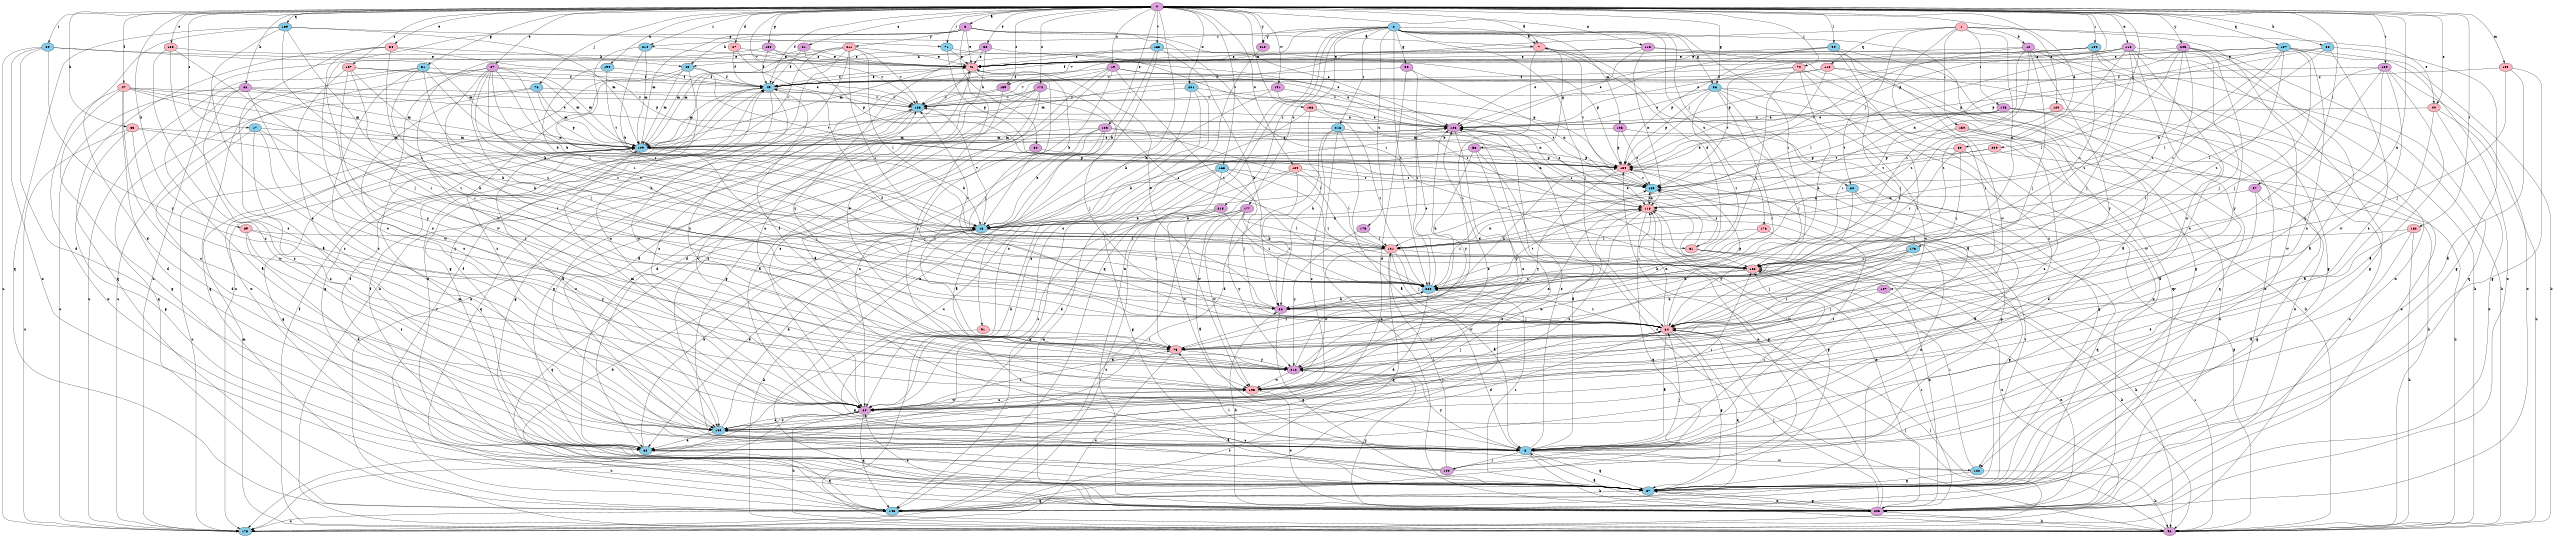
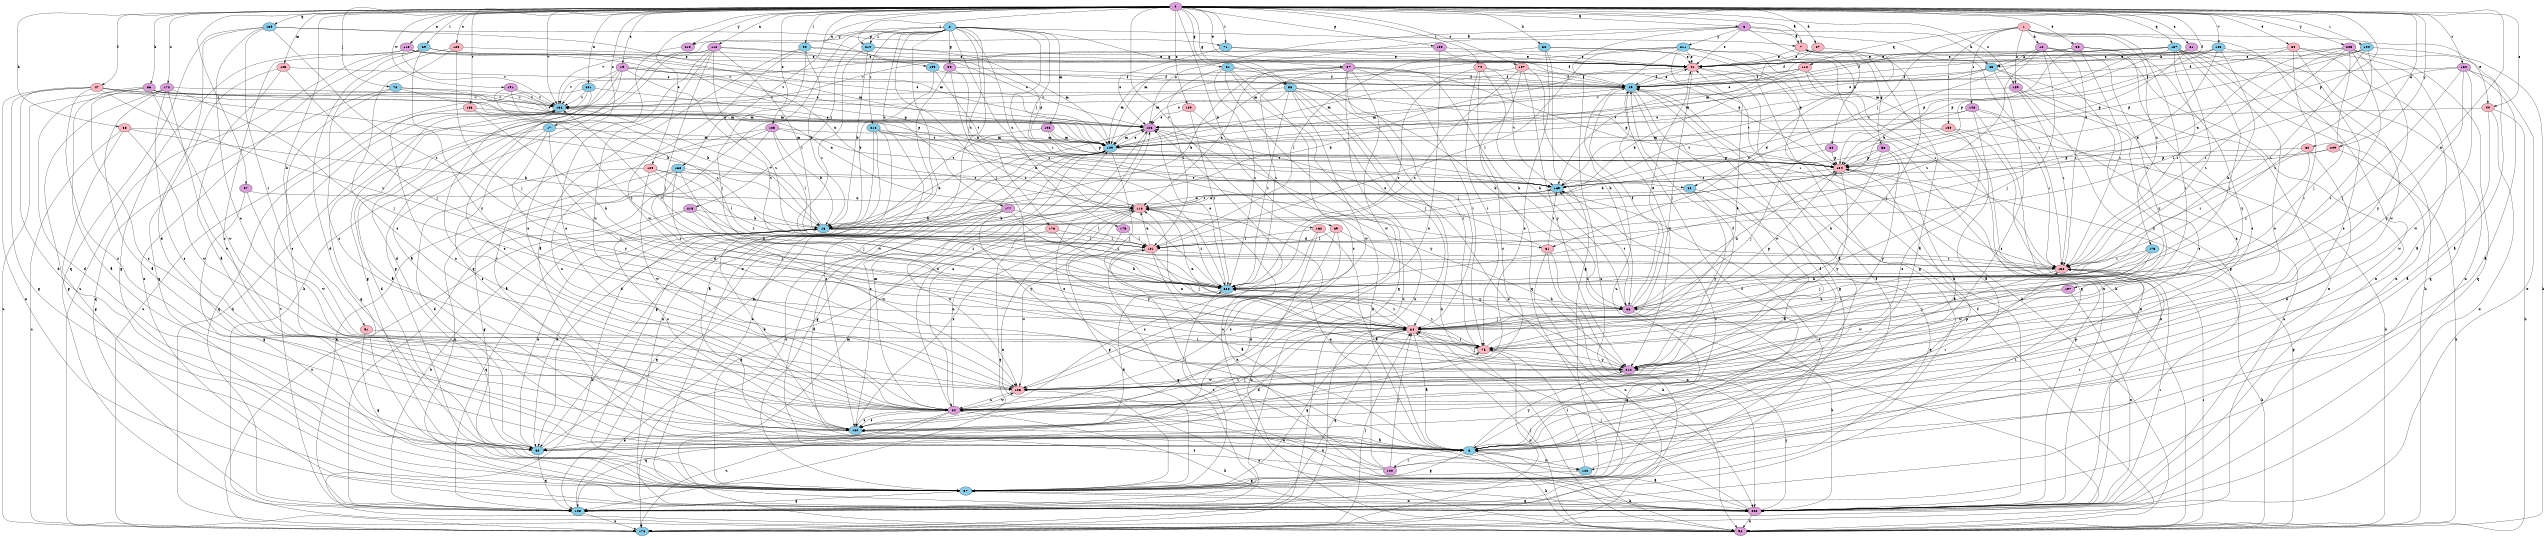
(849, 47) -> (1683, 47)
(1285, 138) -> (1067, 138)
(1466, 266) -> (1383, 234)
